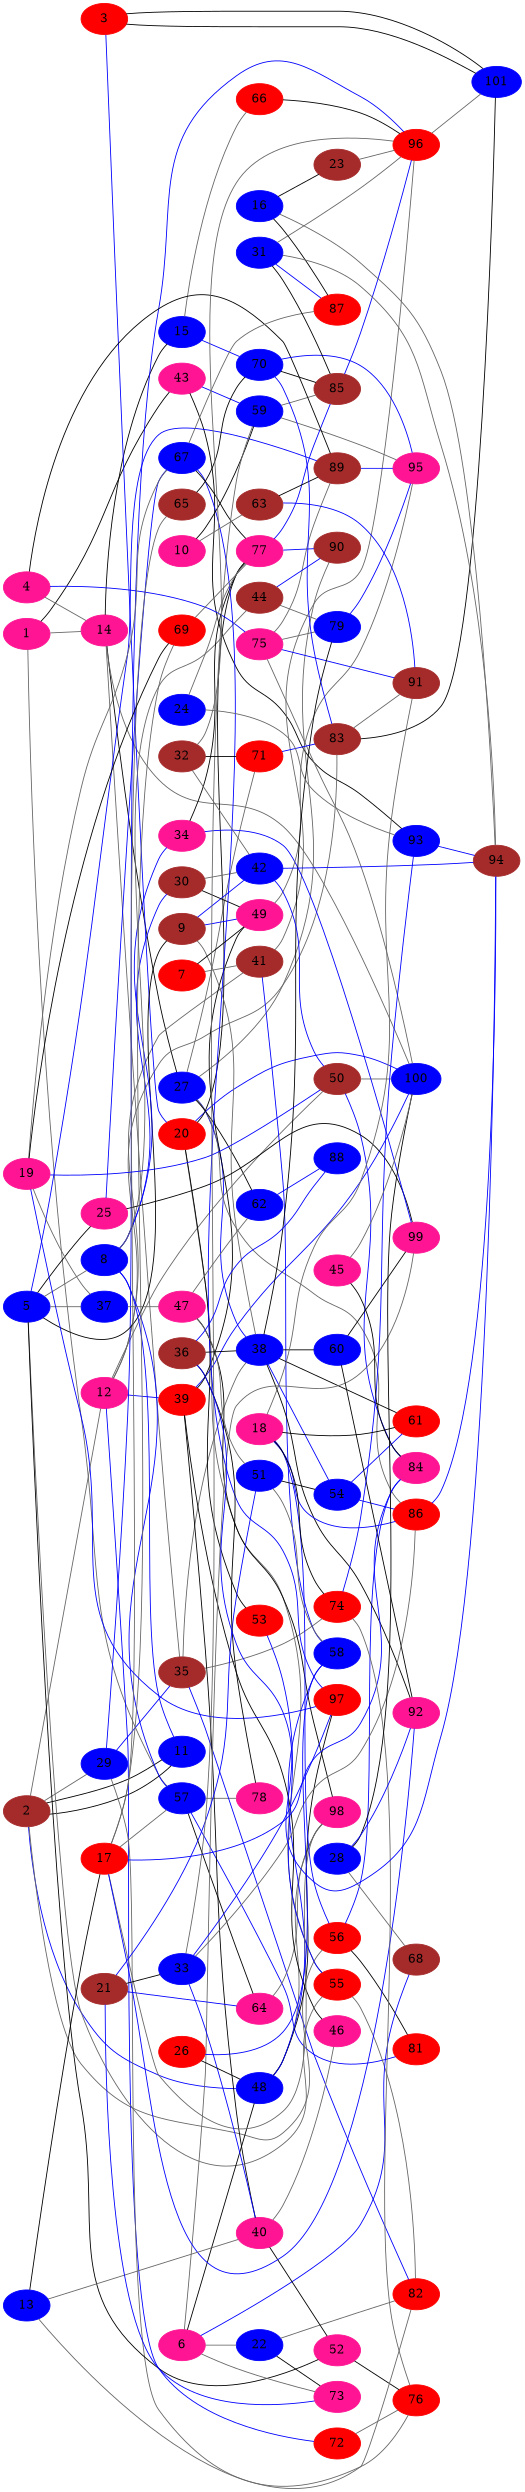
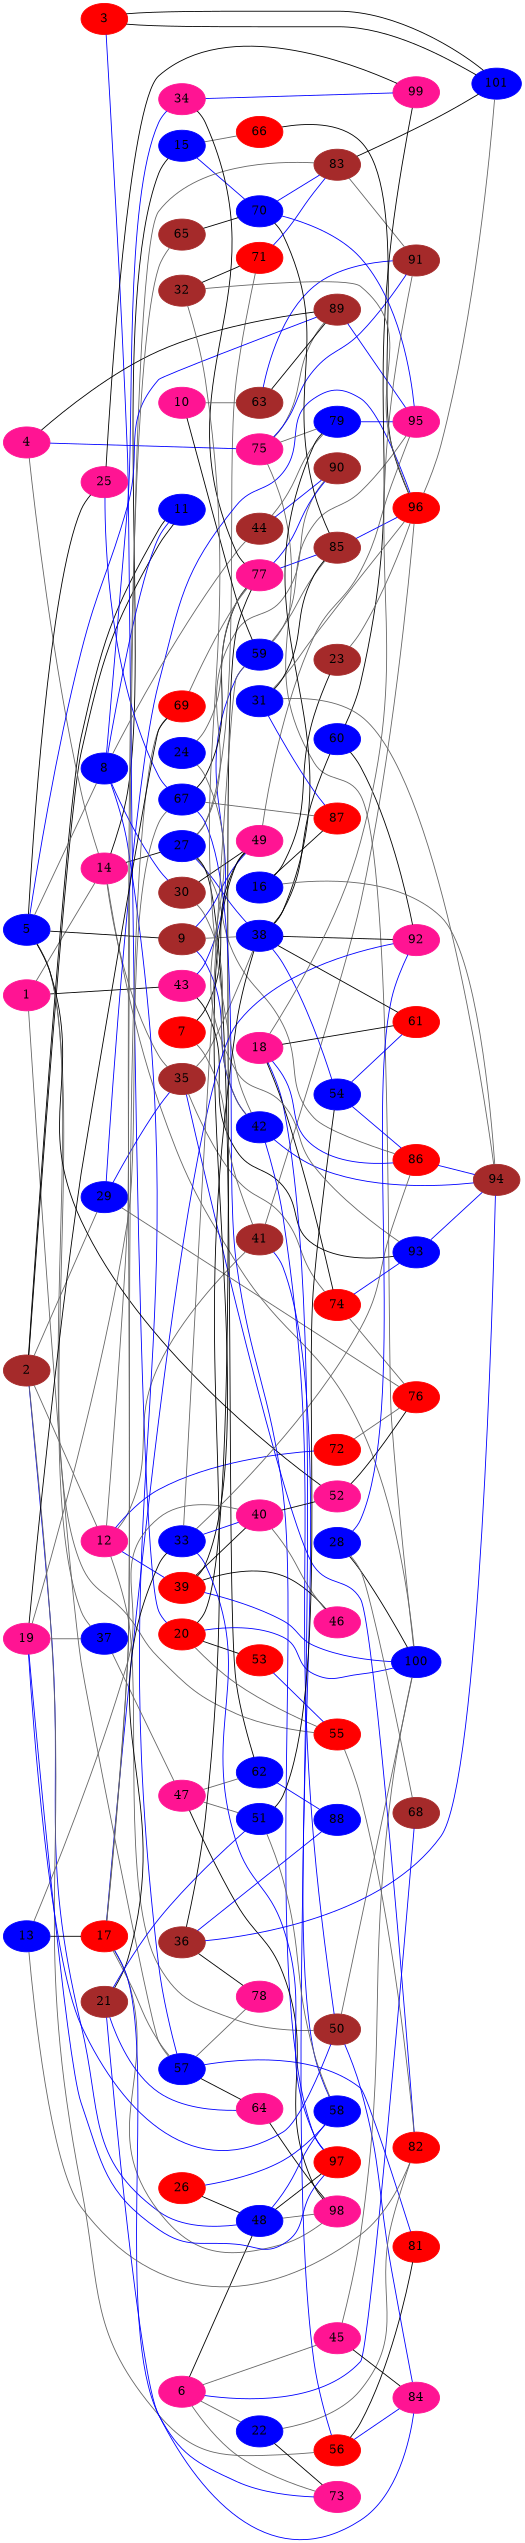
(297, 1910) -> (295, 2160)
(209, 1913) -> (260, 2365)
